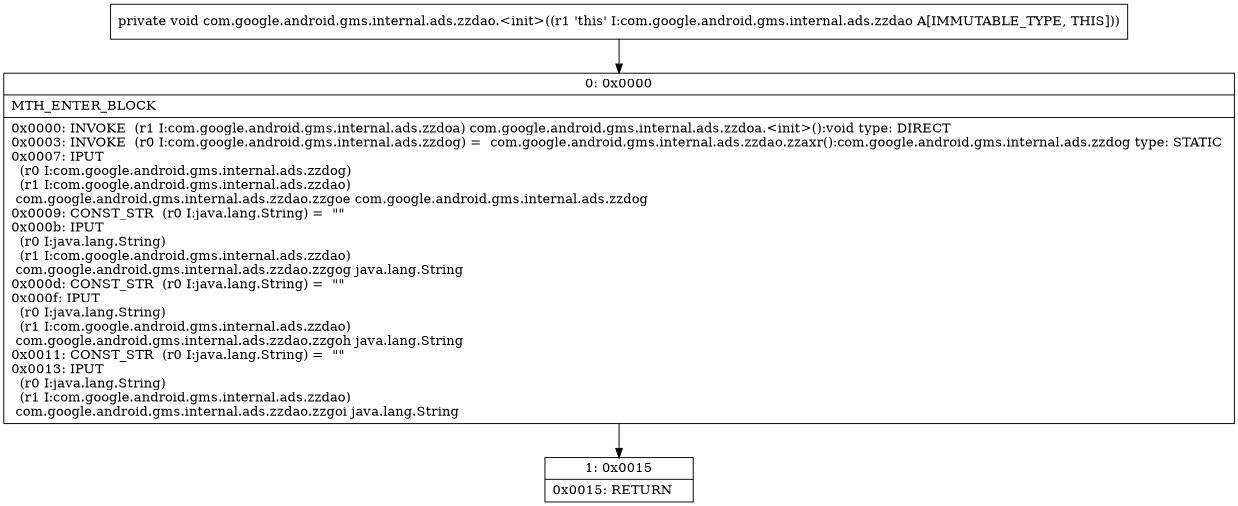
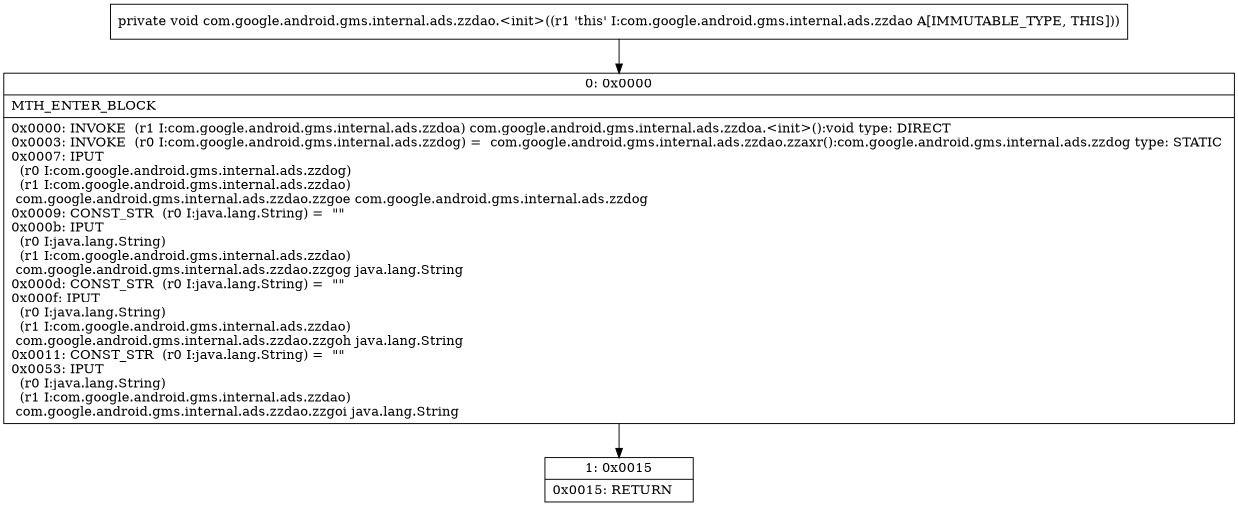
(62, 369) -> (62, 369)
